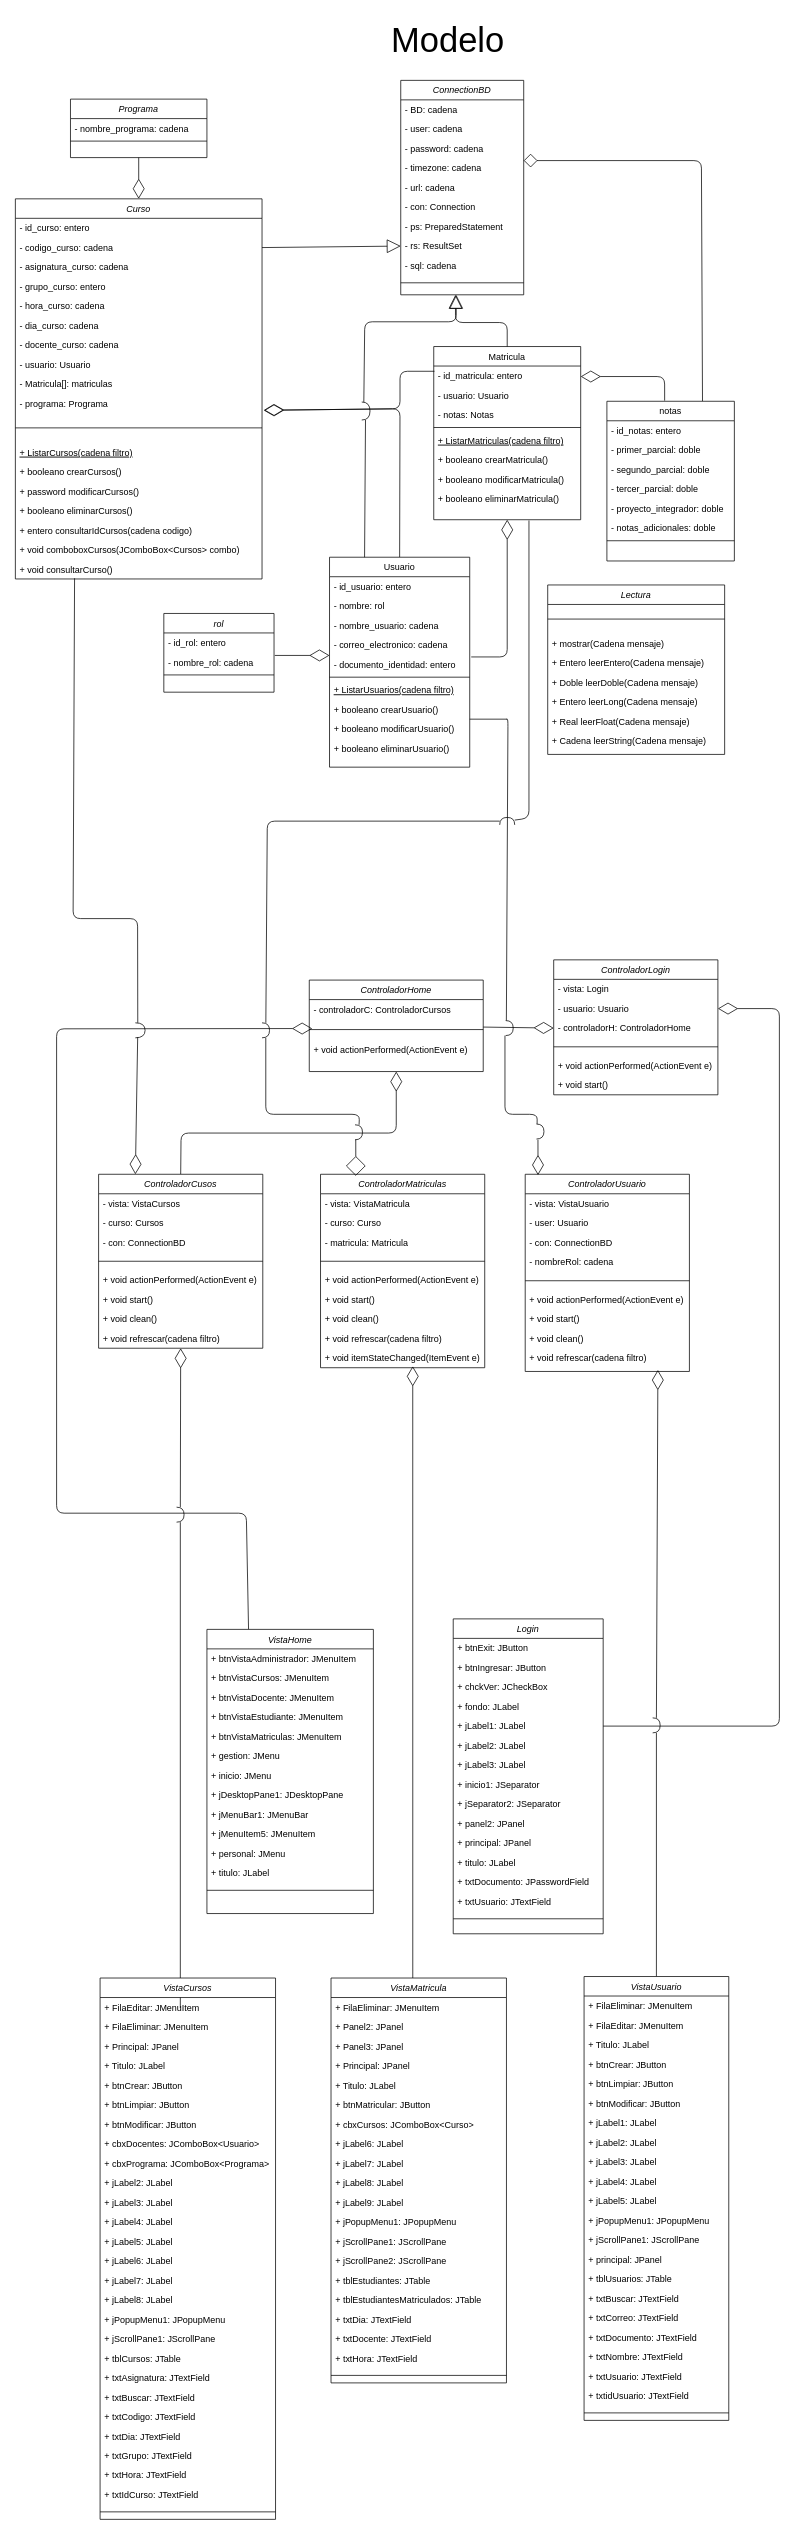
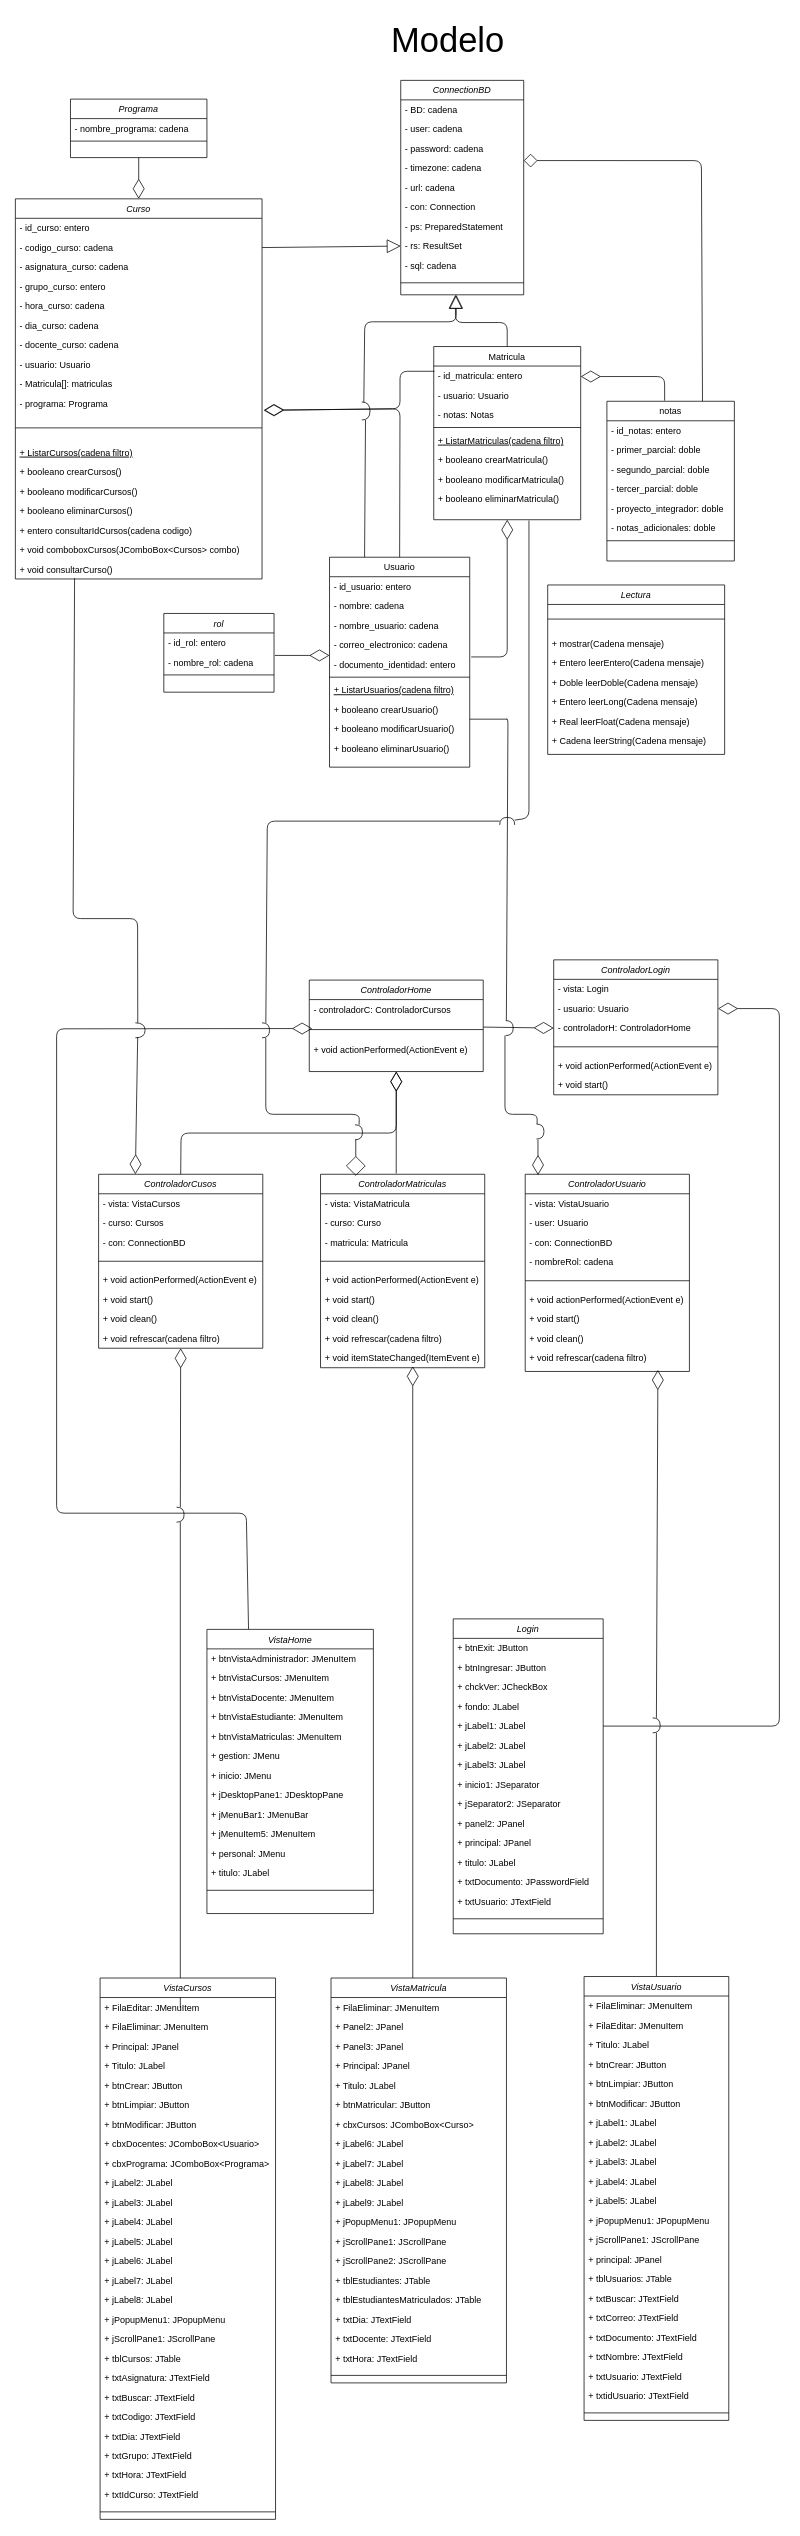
(85, 491) -> (84, 491)
(362, 606) -> (371, 606)
none -> (396, 1153)
